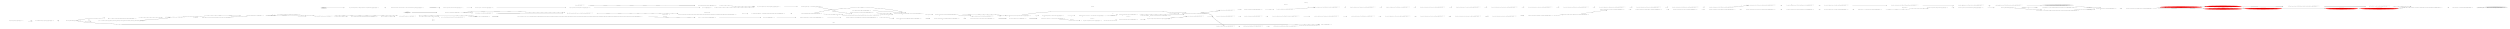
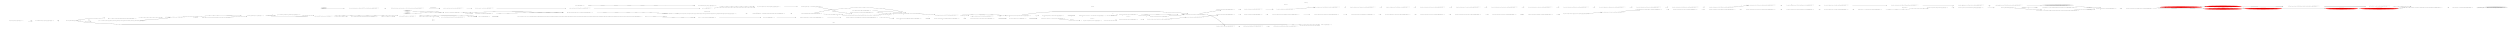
none -> (407, 13)
